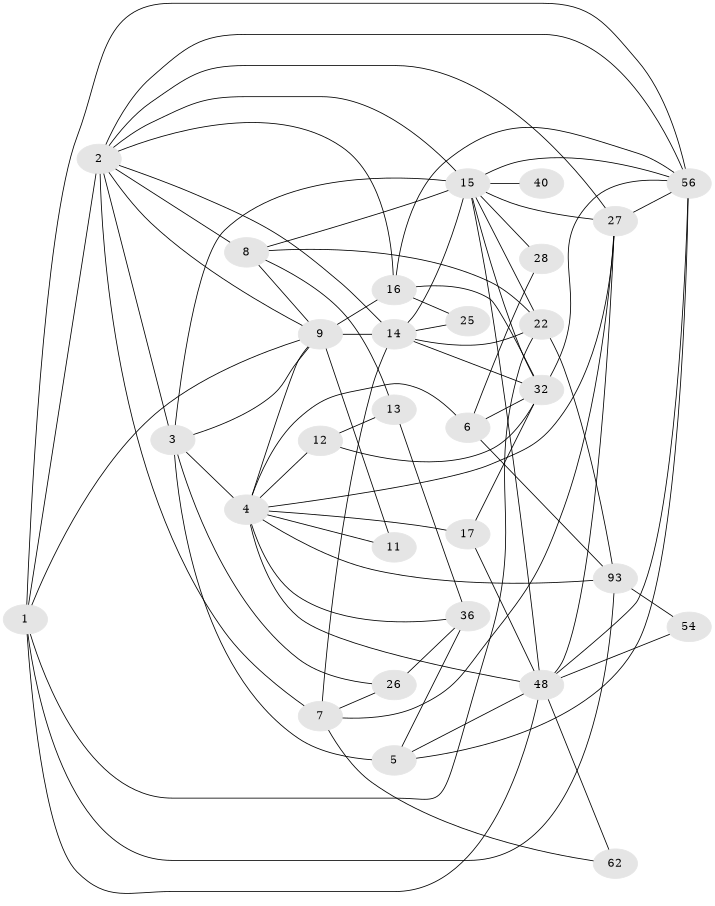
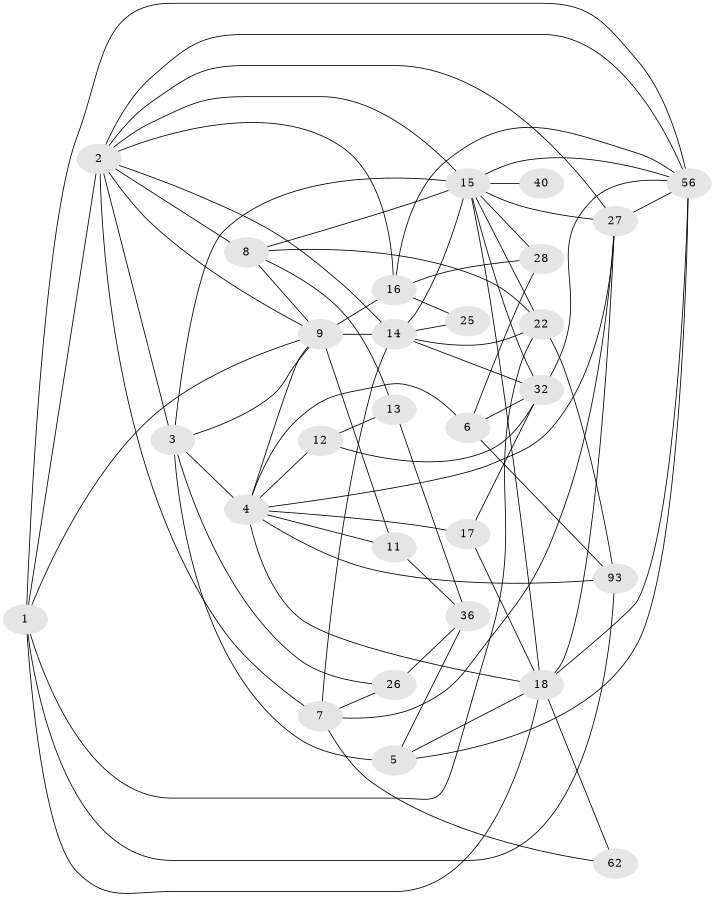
(496, 307) -> (468, 267)
(322, 608) -> (435, 585)
(689, 627) -> none
(542, 685) -> (542, 685)
